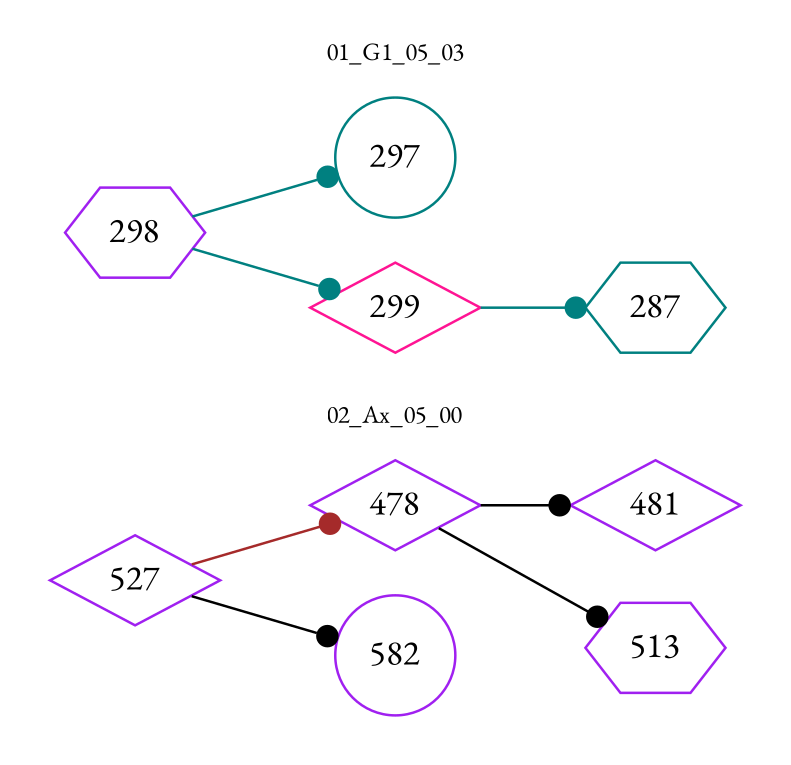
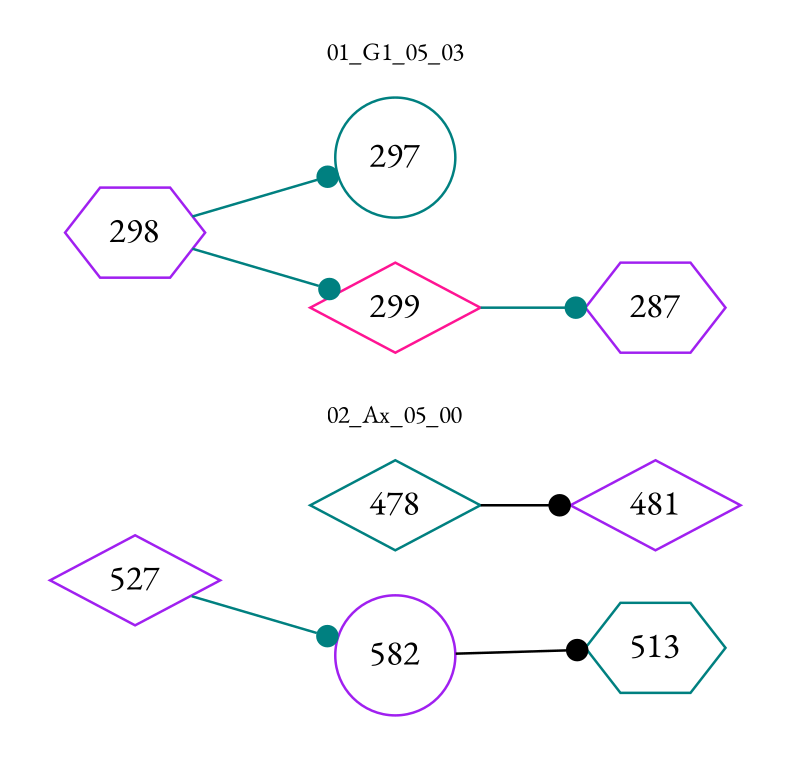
(655, 308) -> (655, 308)
(395, 505) -> (395, 505)
(256, 545) -> none
(513, 570) -> (511, 652)
(254, 615) -> (254, 615)
(655, 648) -> (655, 648)
